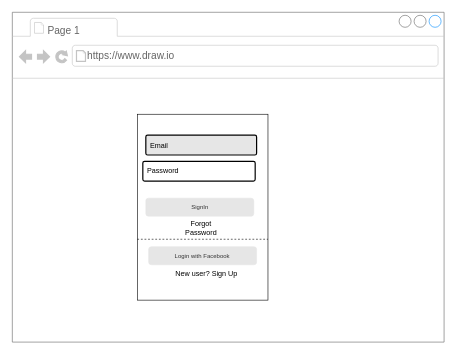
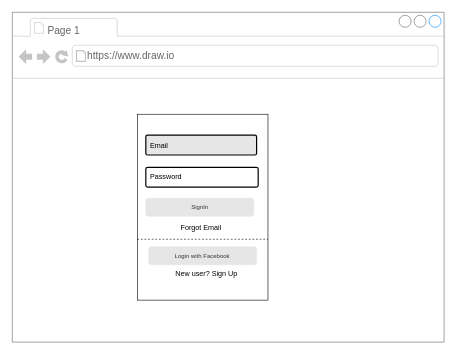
(199, 171) -> (202, 177)
(201, 228) -> (201, 228)
